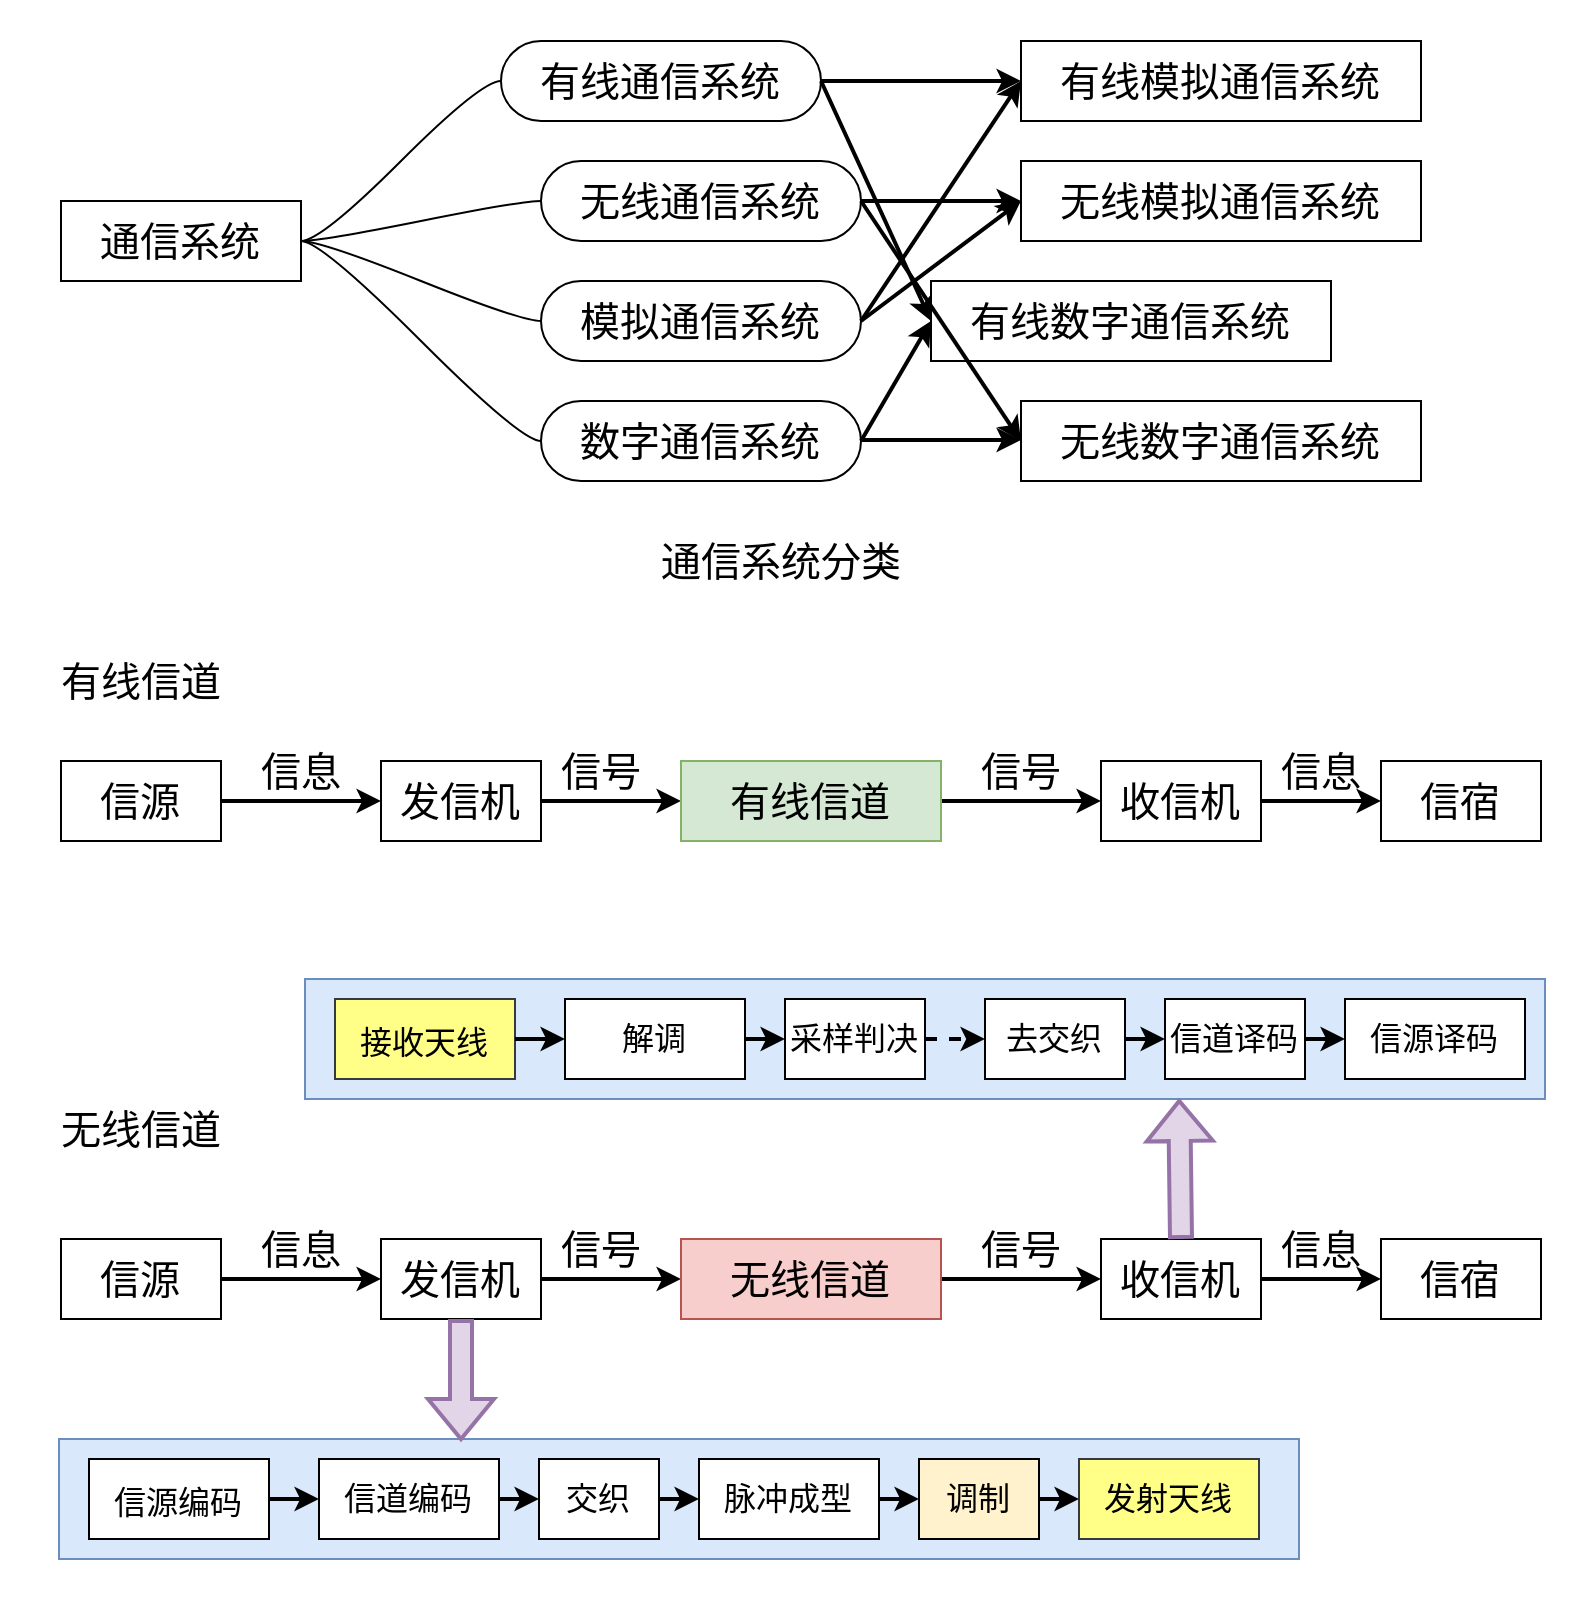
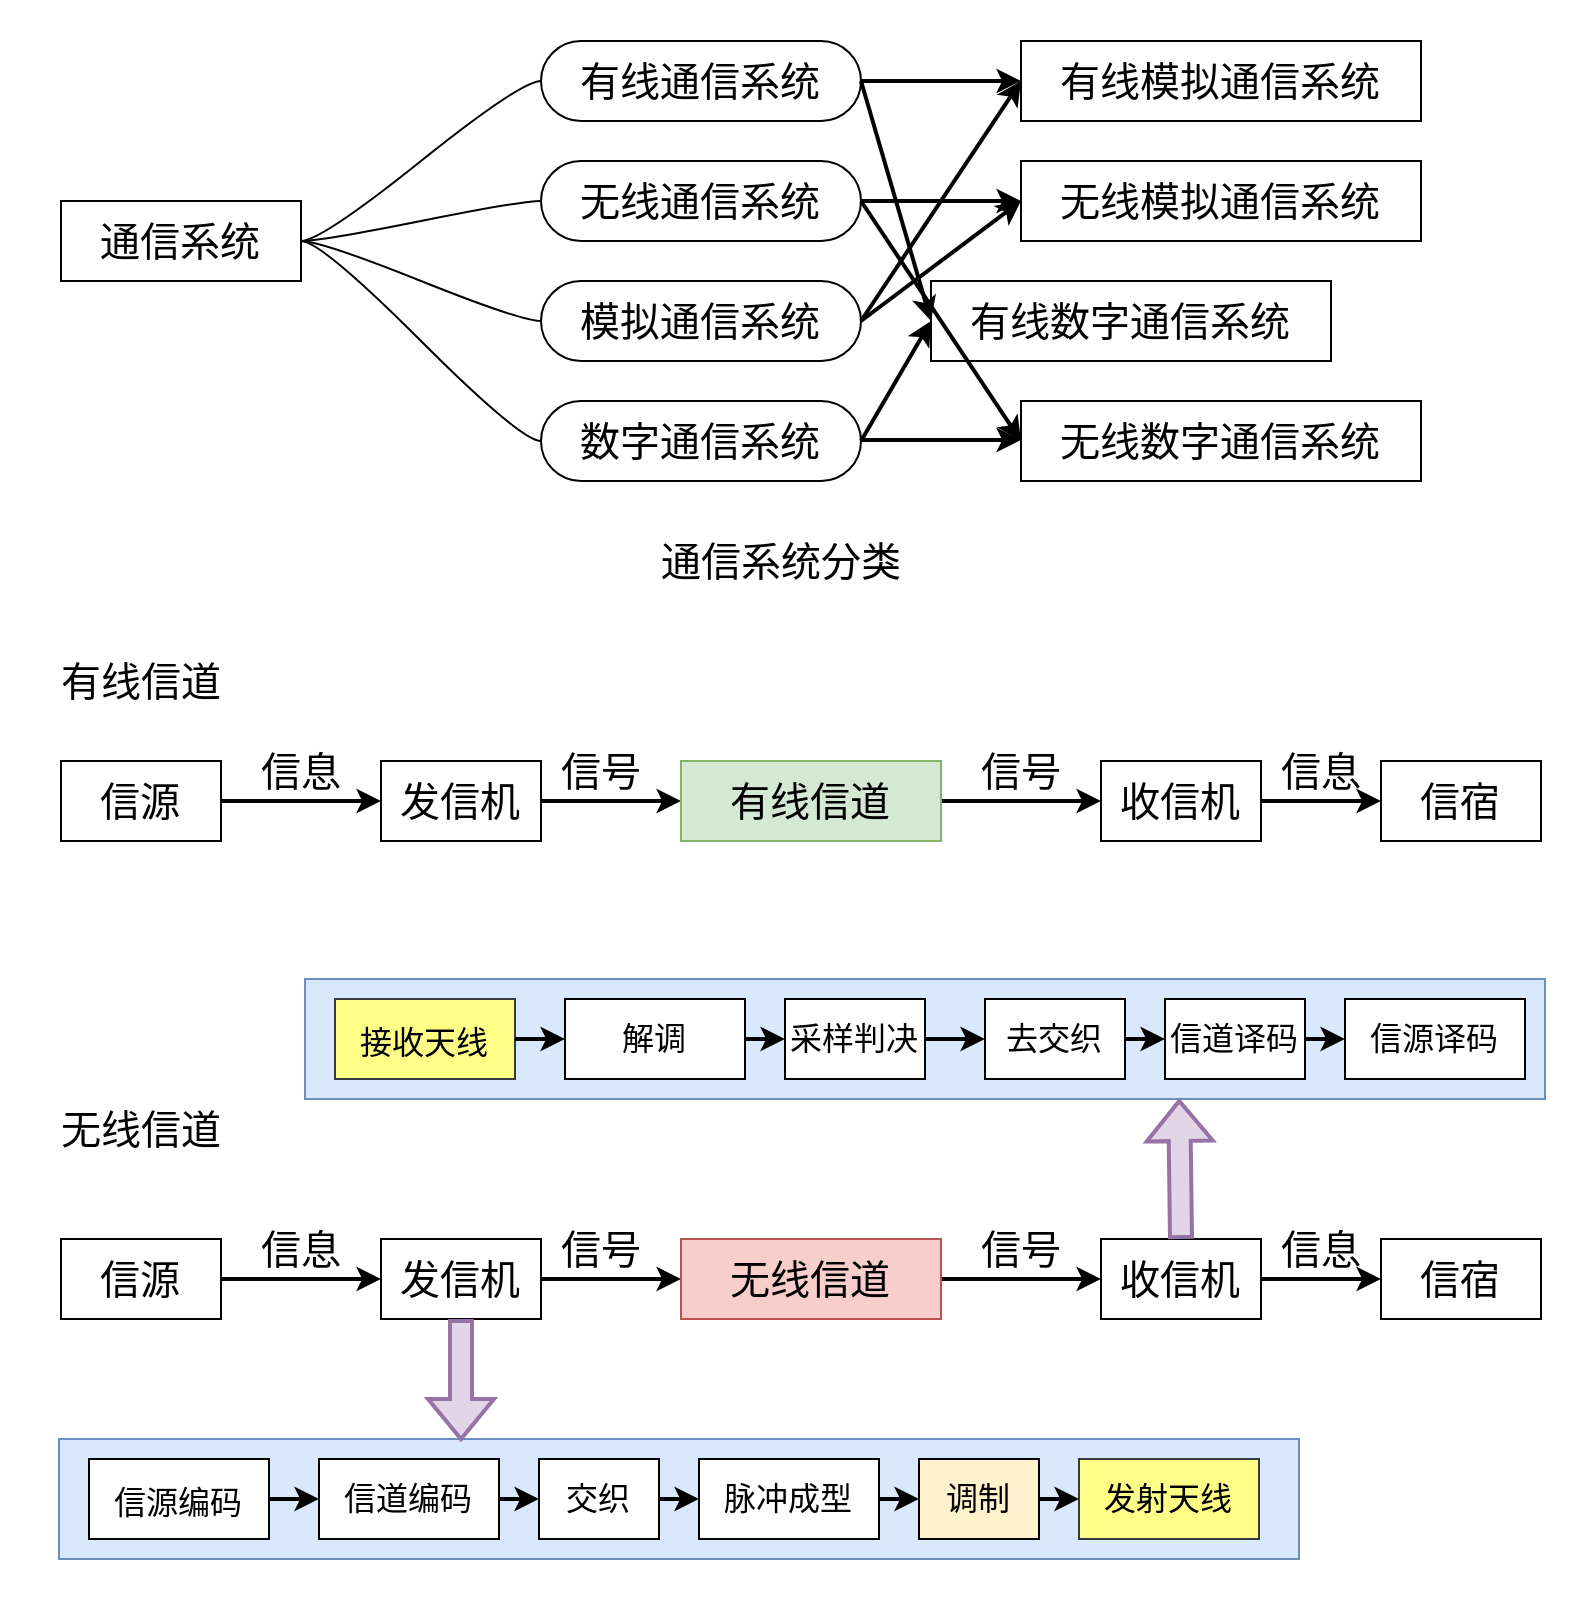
(661, 81) -> (701, 81)
(942, 1039) -> (942, 1039)
